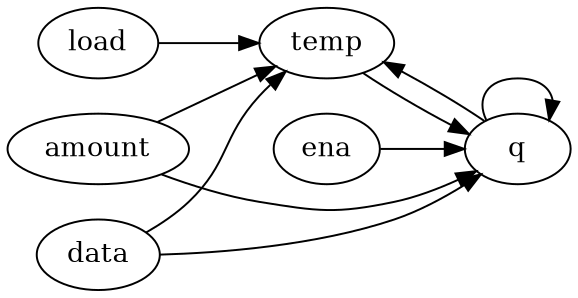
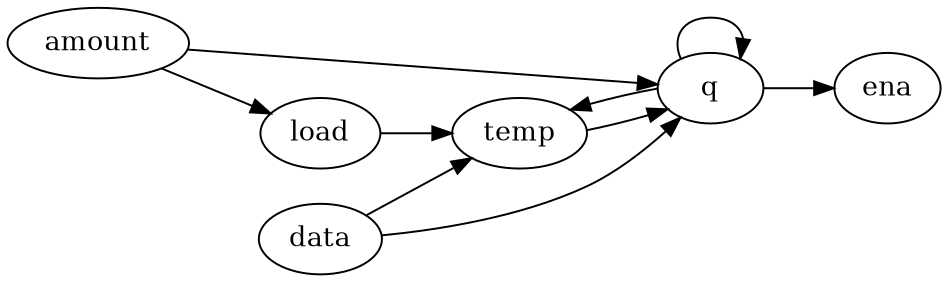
(207, 98) -> (207, 87)
(412, 149) -> (789, 88)
